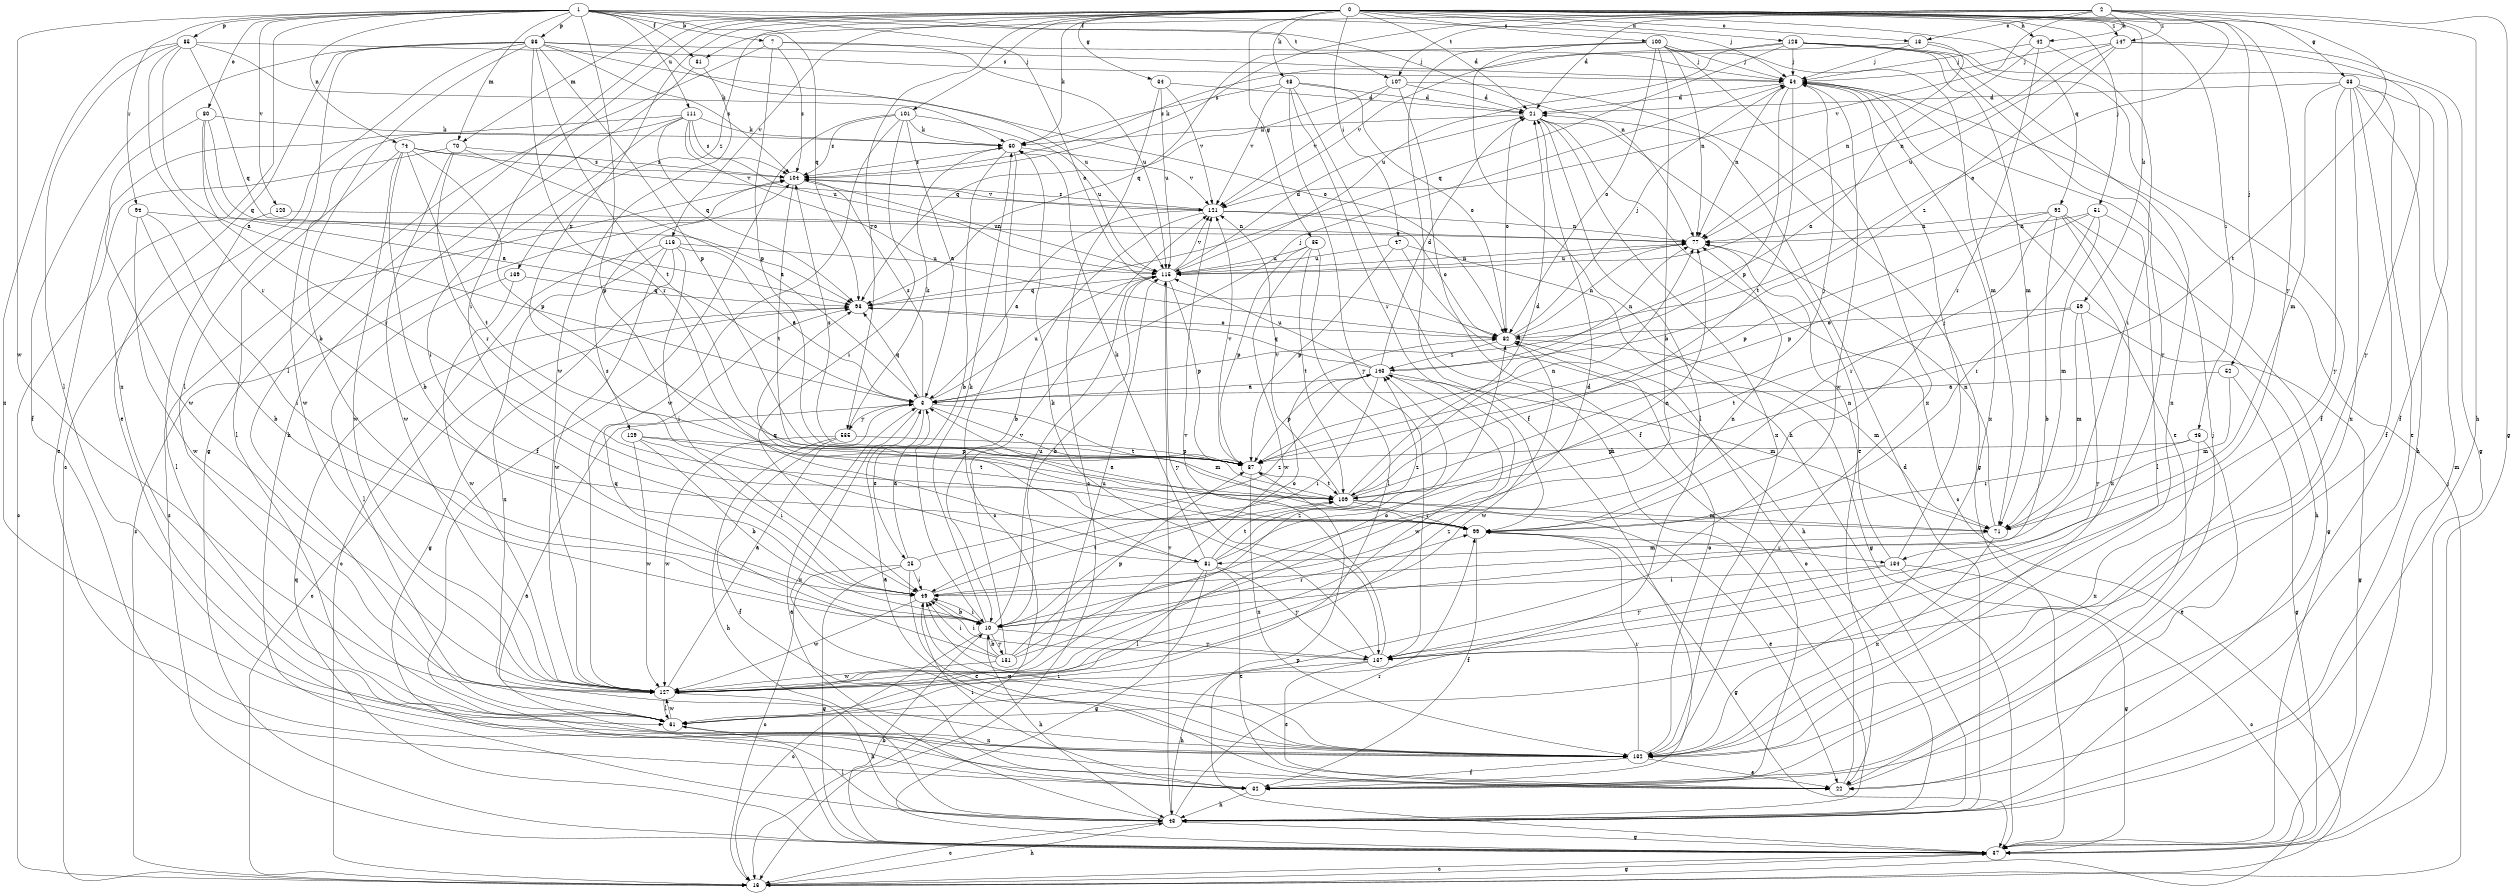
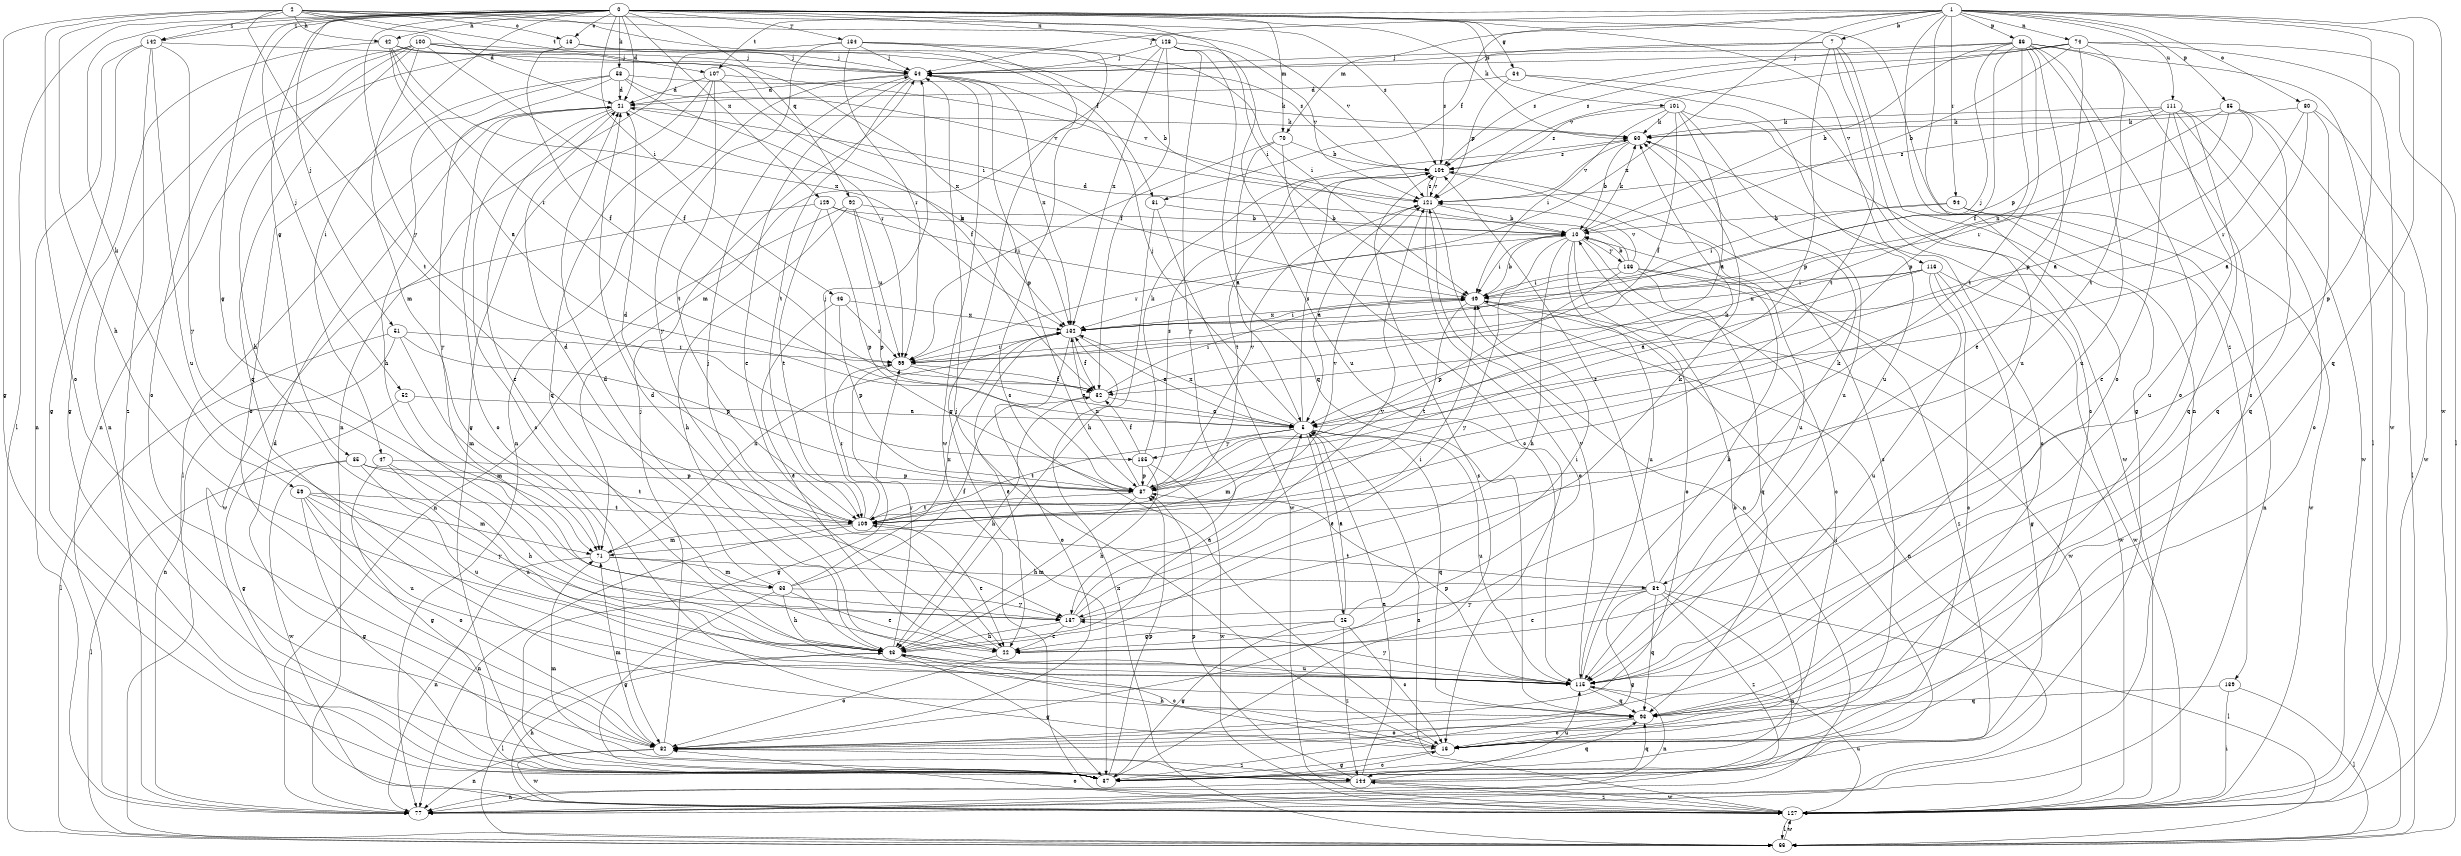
(1508, 29) -> none
(2121, 42) -> (151, 42)
(948, 66) -> (1500, 62)
(1289, 82) -> (619, 74)
(1202, 146) -> (1473, 139)
(736, 158) -> (1785, 169)
(659, 162) -> (1335, 155)
(281, 211) -> none
none -> (1353, 223)
(1446, 264) -> (880, 670)
(665, 291) -> (1981, 203)
none -> (684, 330)
(431, 355) -> (2013, 203)
(2269, 358) -> (691, 564)
none -> (1528, 367)
(1380, 371) -> (1361, 781)
(1851, 371) -> (881, 283)
(923, 403) -> (1303, 428)
(846, 436) -> (1143, 460)
none -> (1499, 445)
(2457, 468) -> (626, 685)
(426, 474) -> none
(472, 484) -> (2227, 749)
(1674, 542) -> (912, 200)
(1170, 548) -> (1305, 669)
(2039, 563) -> (729, 171)
(1208, 564) -> (1656, 589)
none -> (1018, 581)
(2311, 599) -> (242, 673)
(1006, 661) -> (1629, 267)
(977, 677) -> (1147, 637)
(673, 725) -> (1782, 846)
